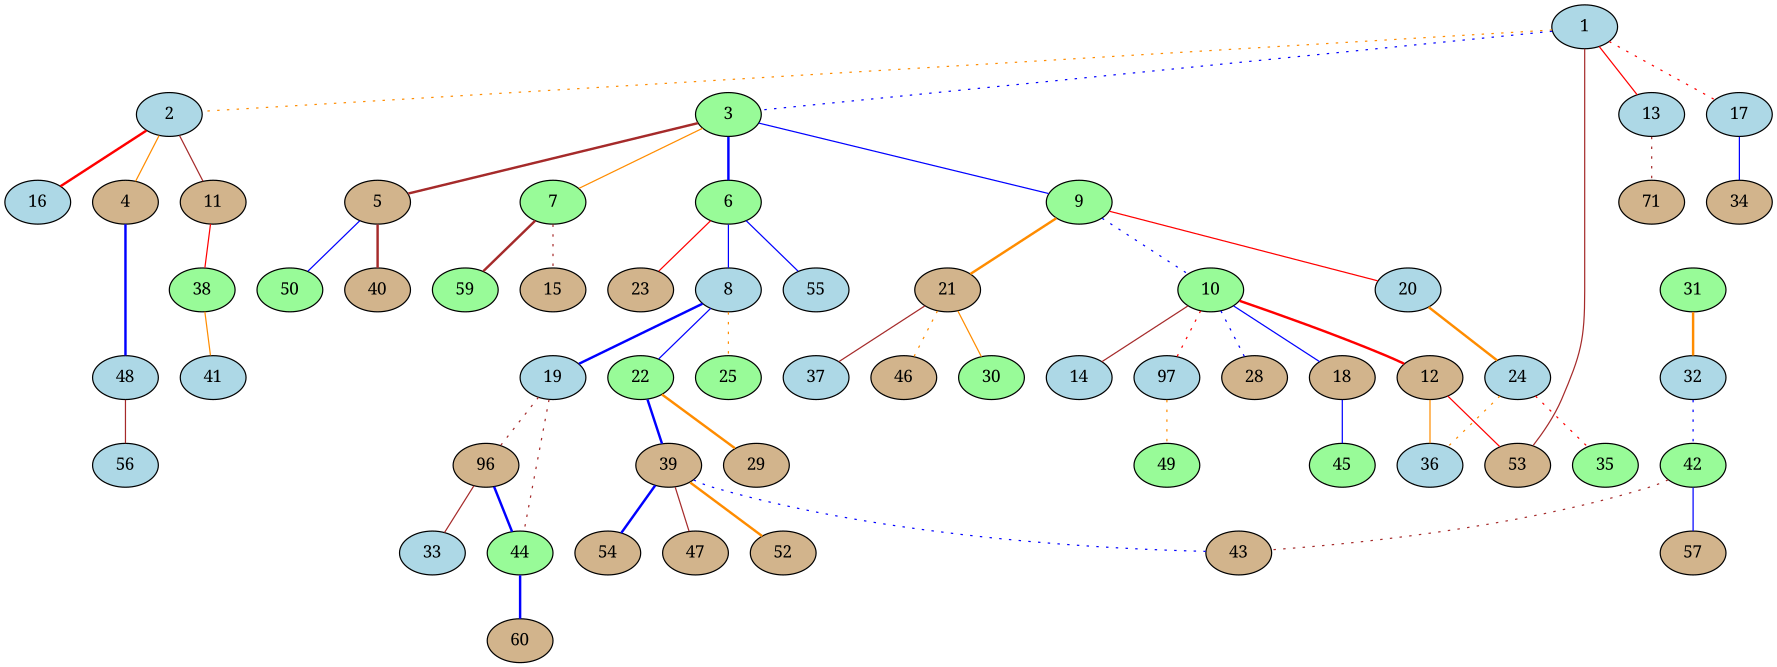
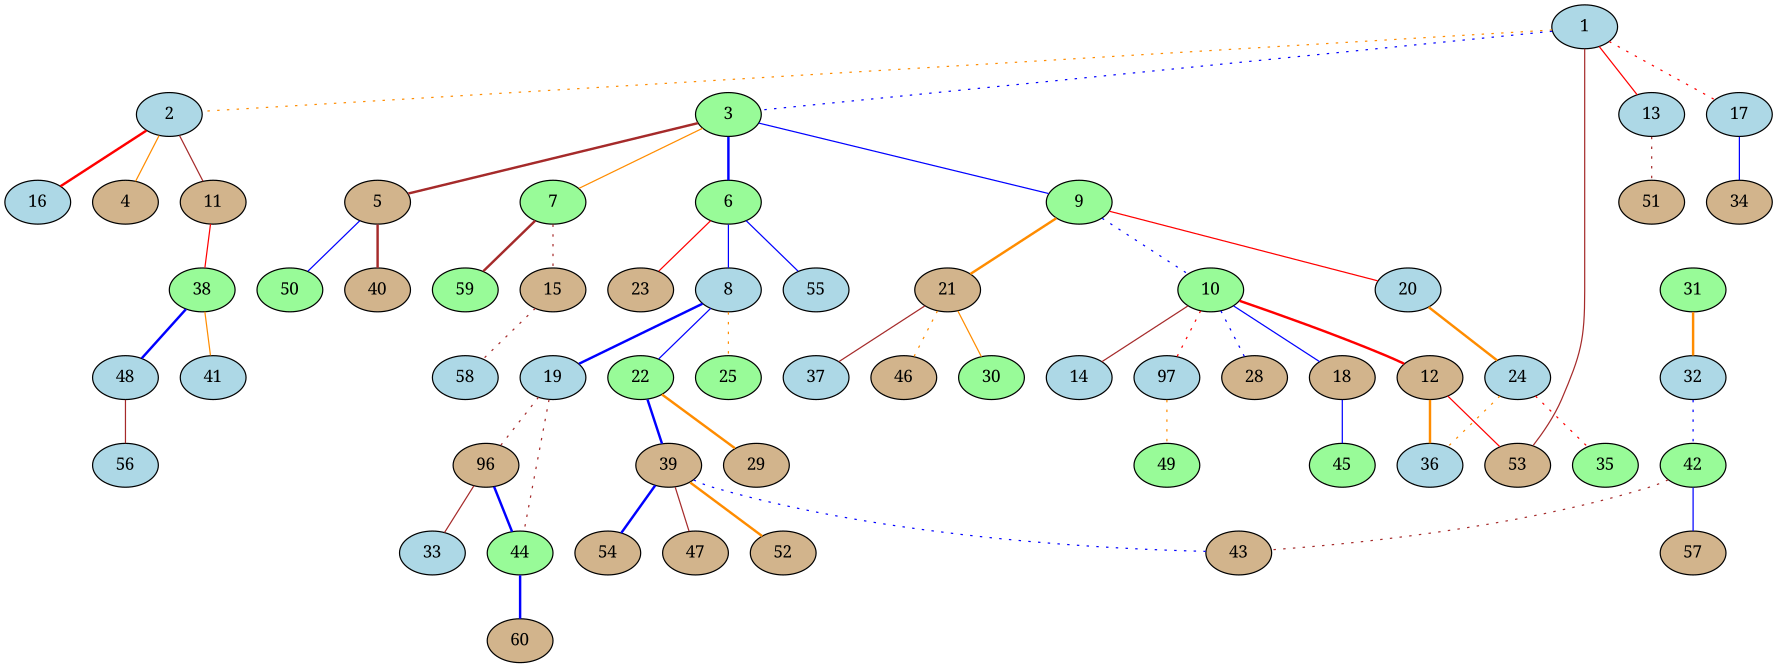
(1652, 202) -> (1652, 202)
(125, 290) -> (164, 334)
none -> (465, 378)
(1430, 422) -> (1430, 422)
